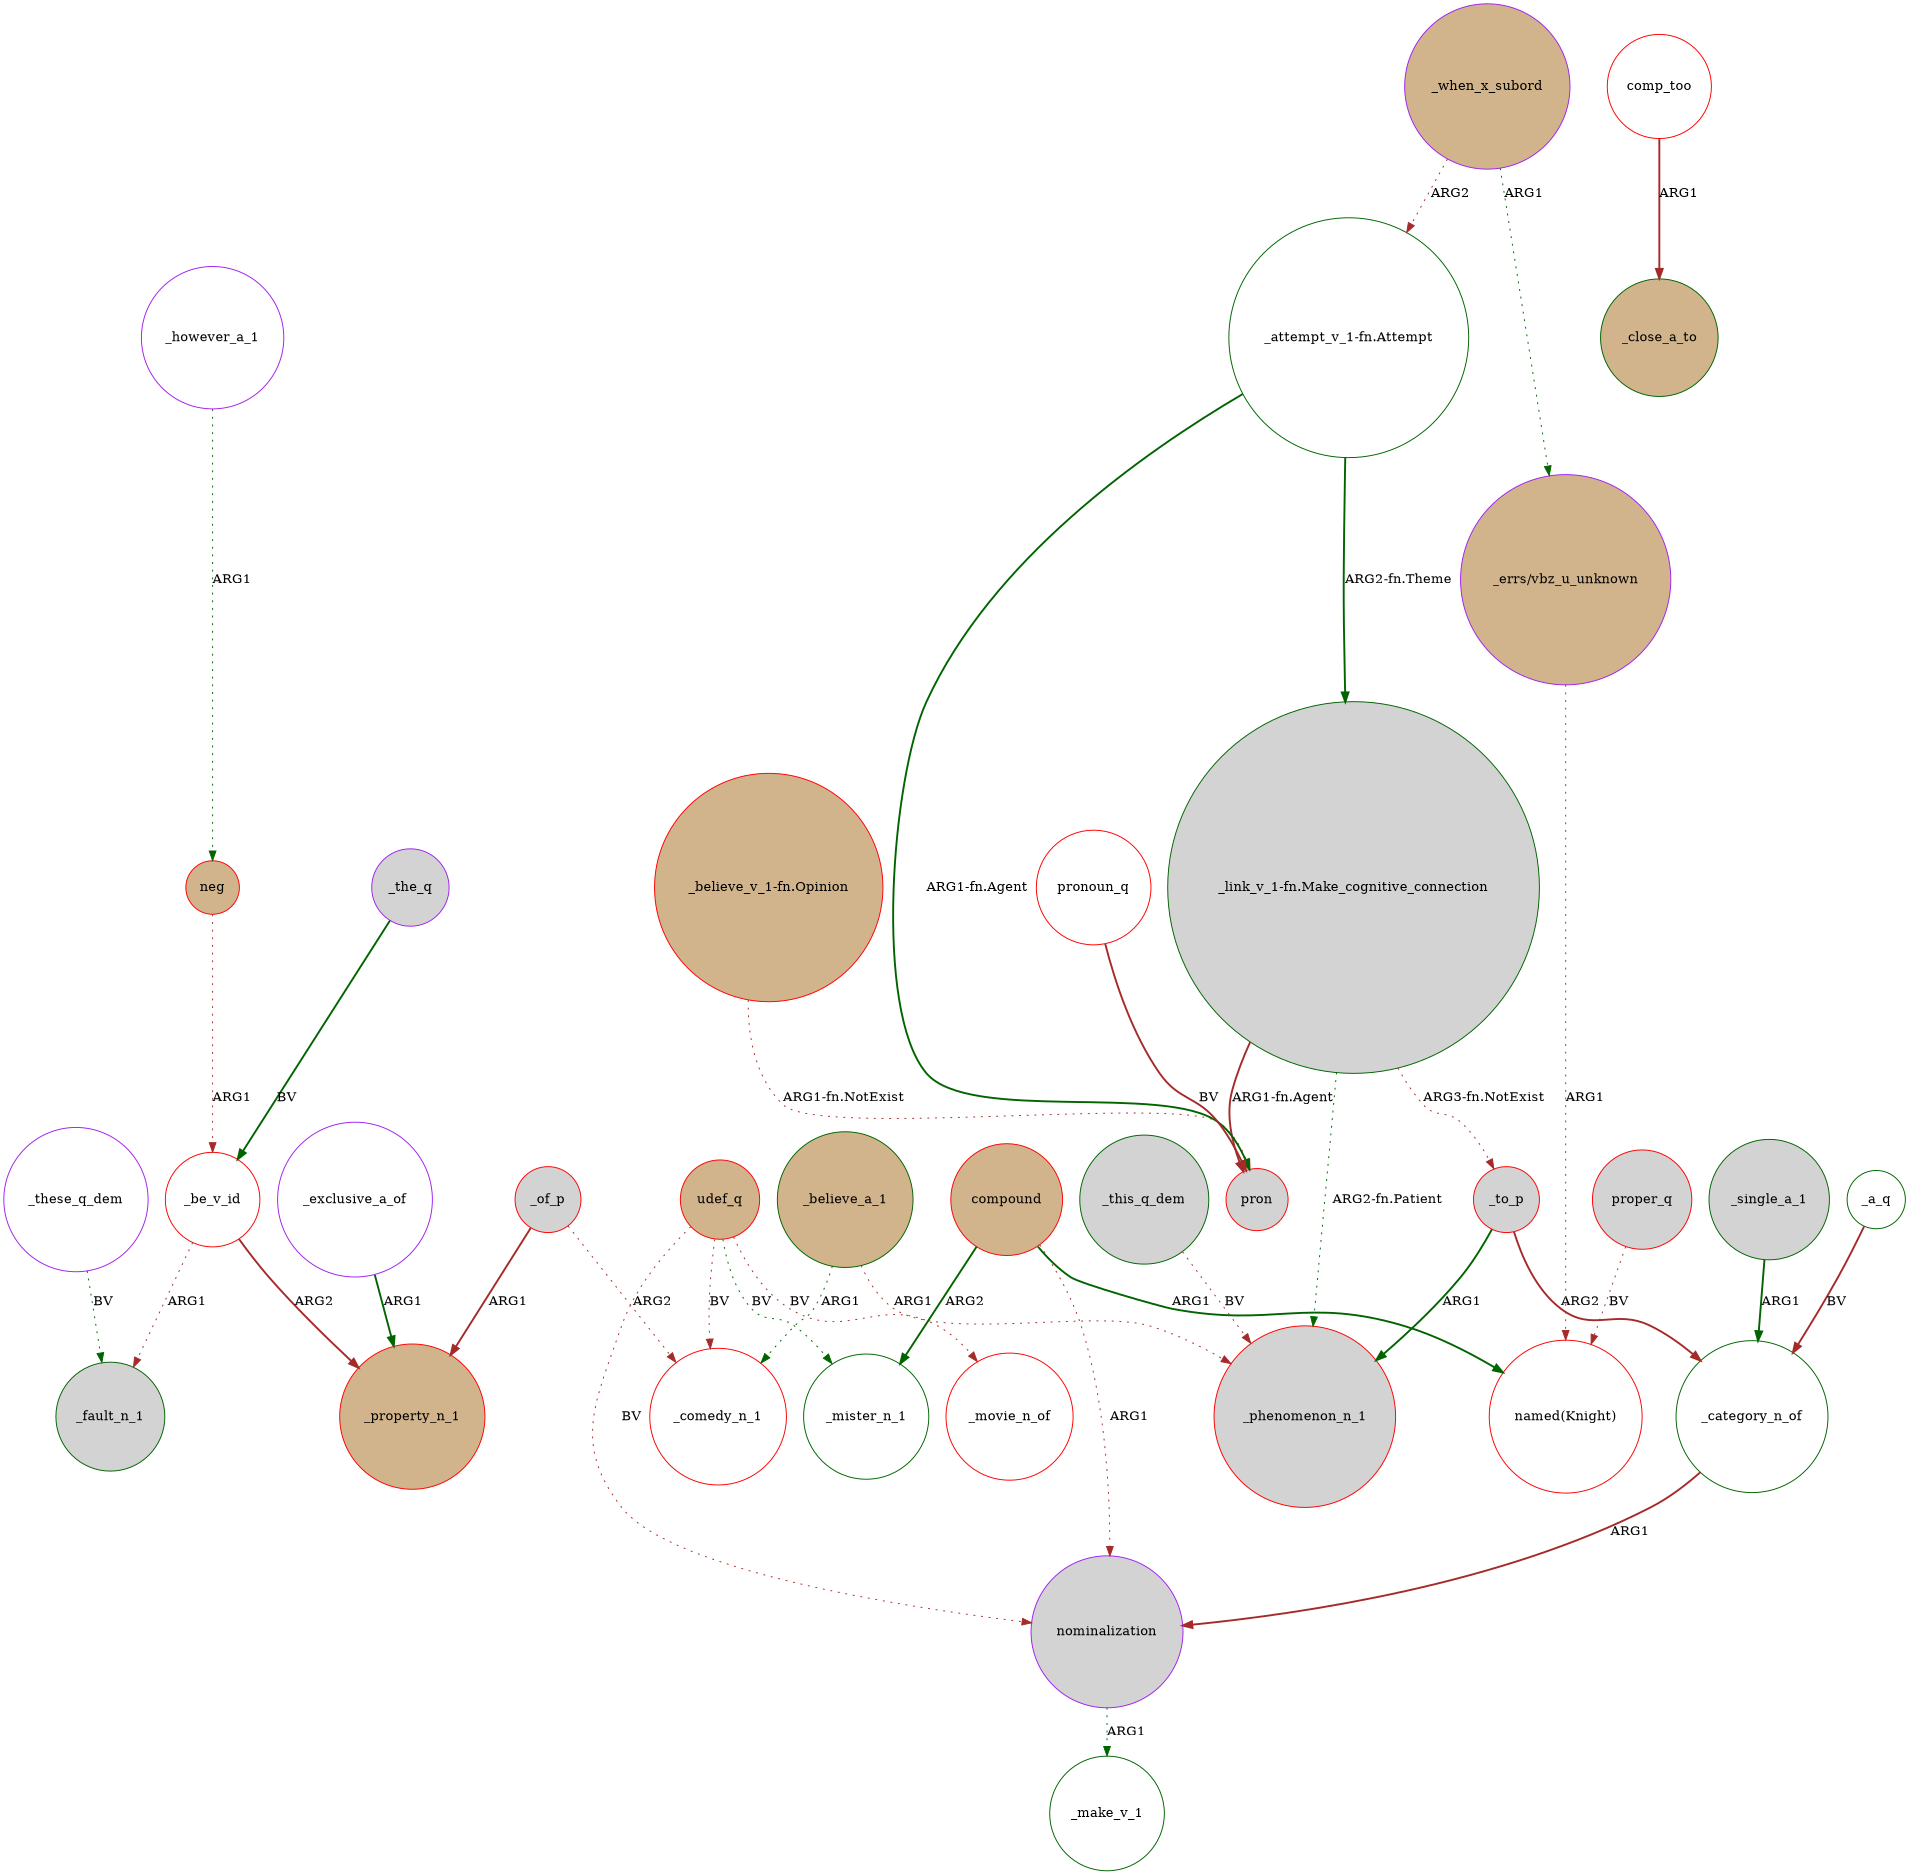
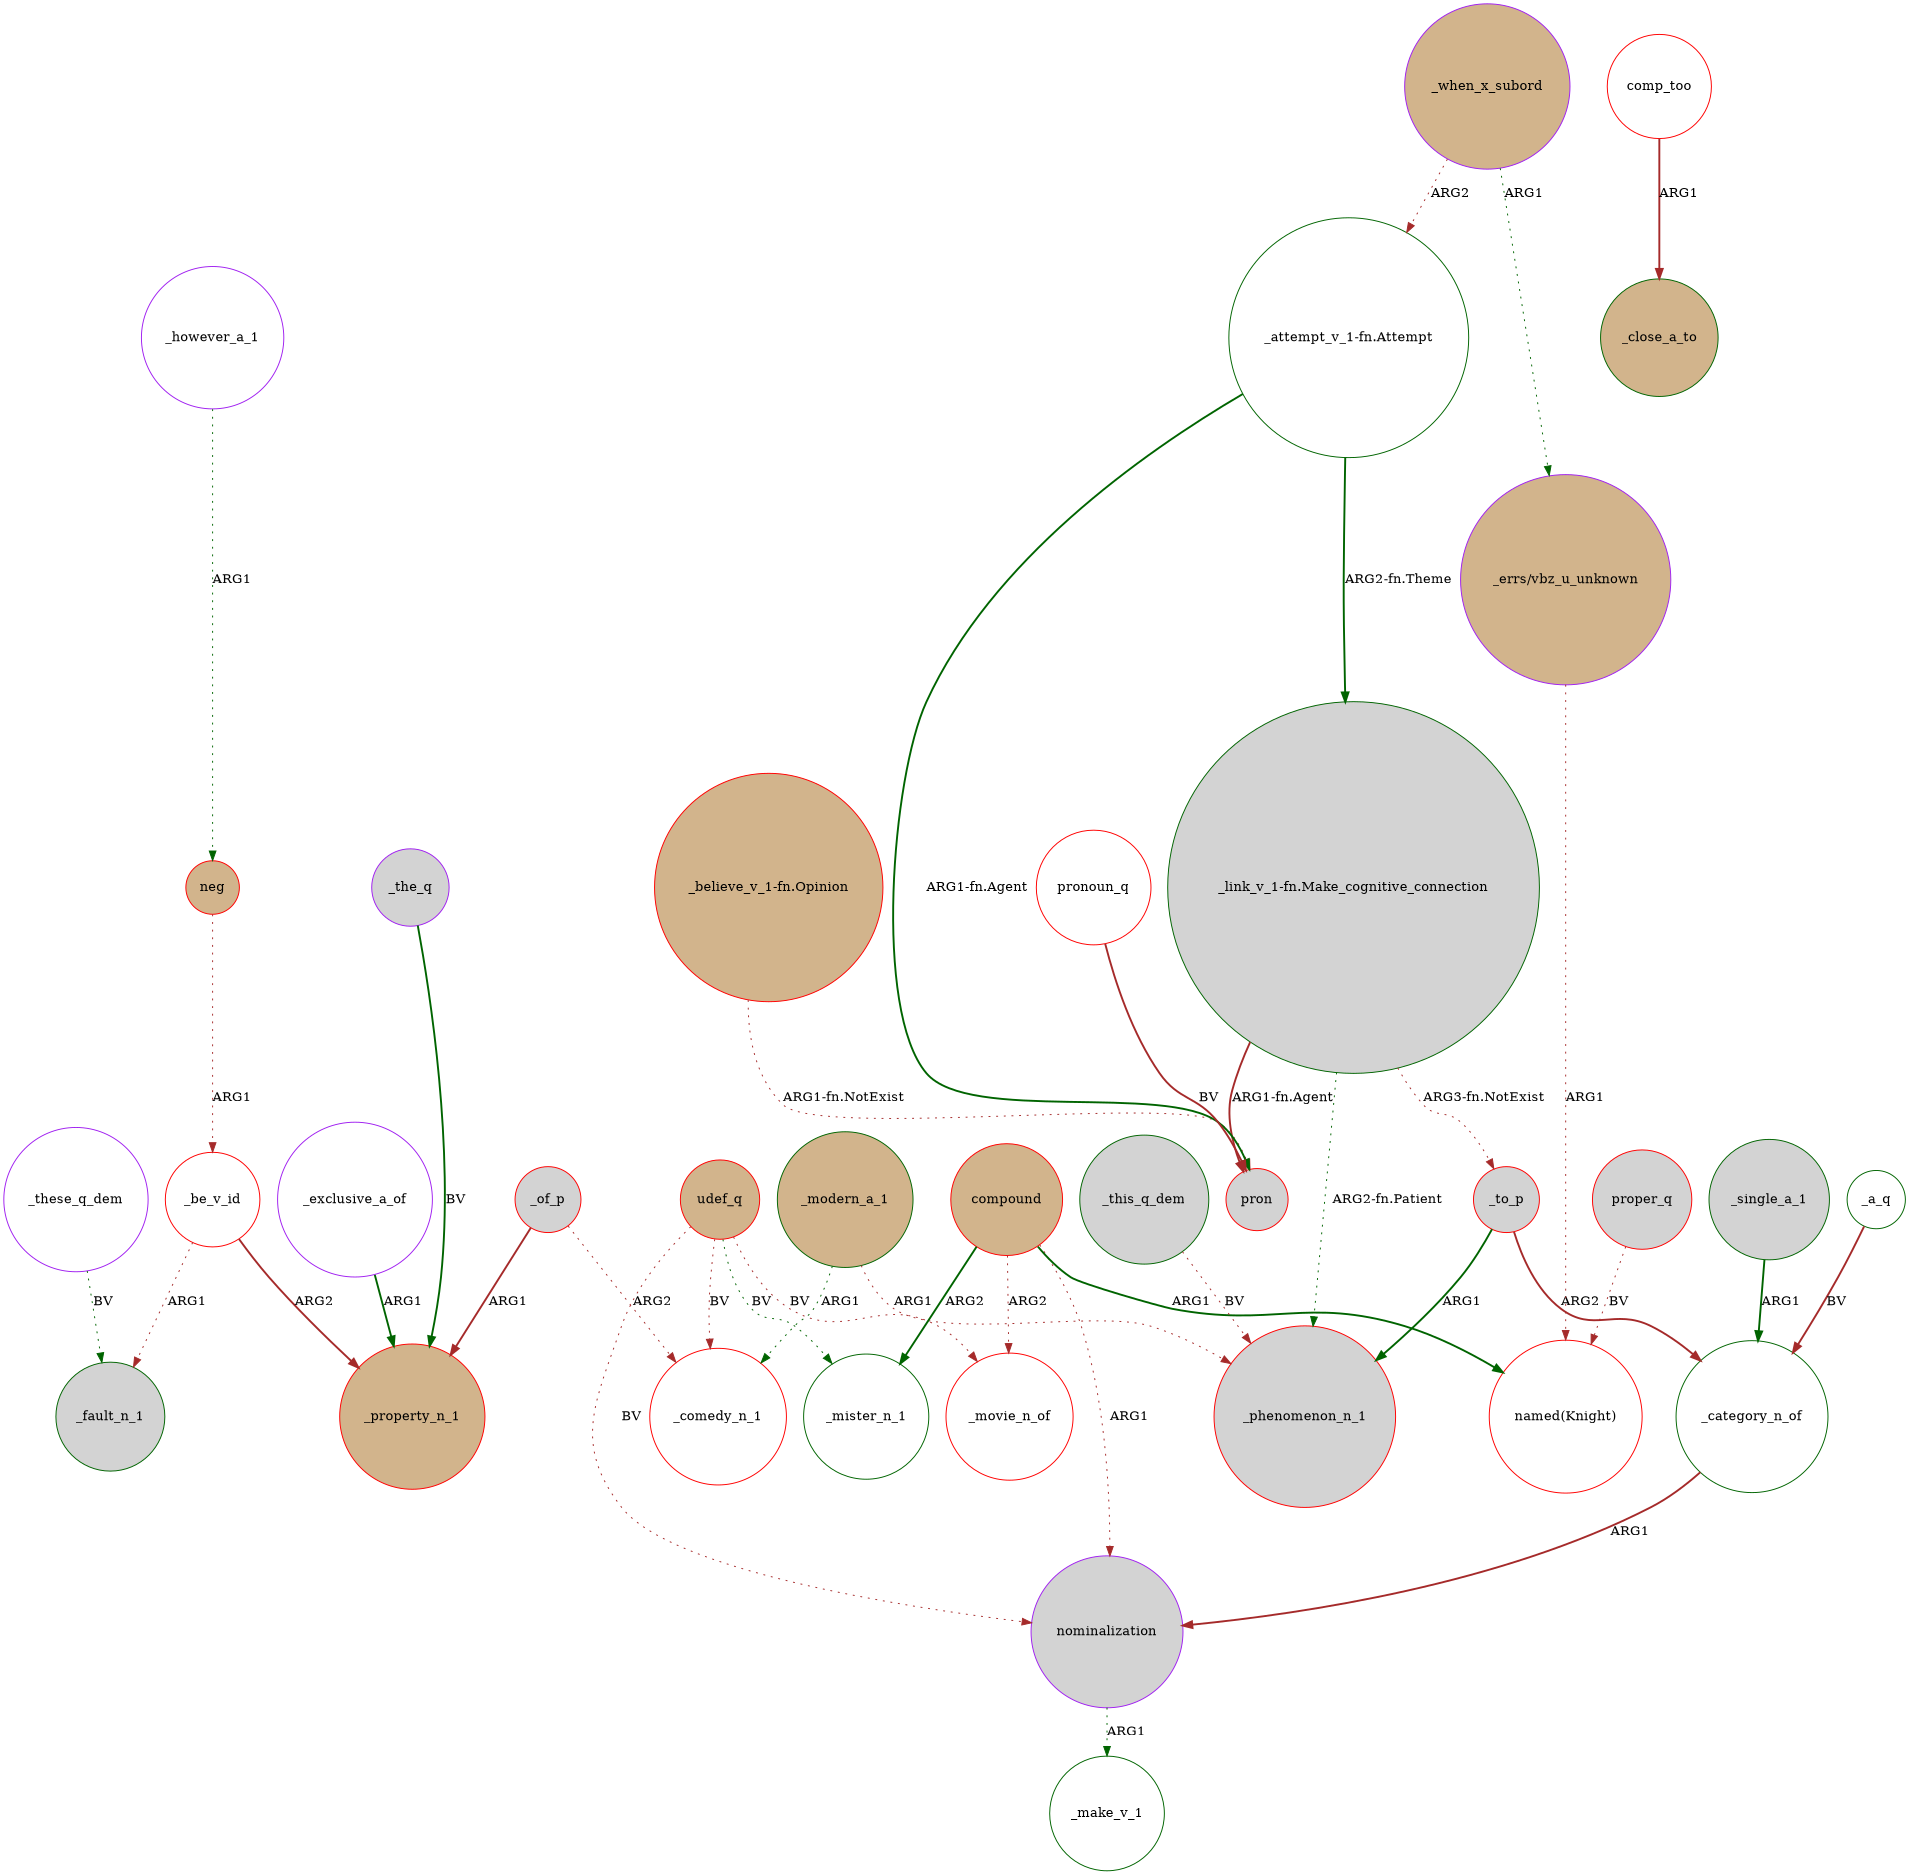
(316, 1036) -> (443, 1131)
(845, 1200) -> (845, 1200)
none -> (1008, 1300)
